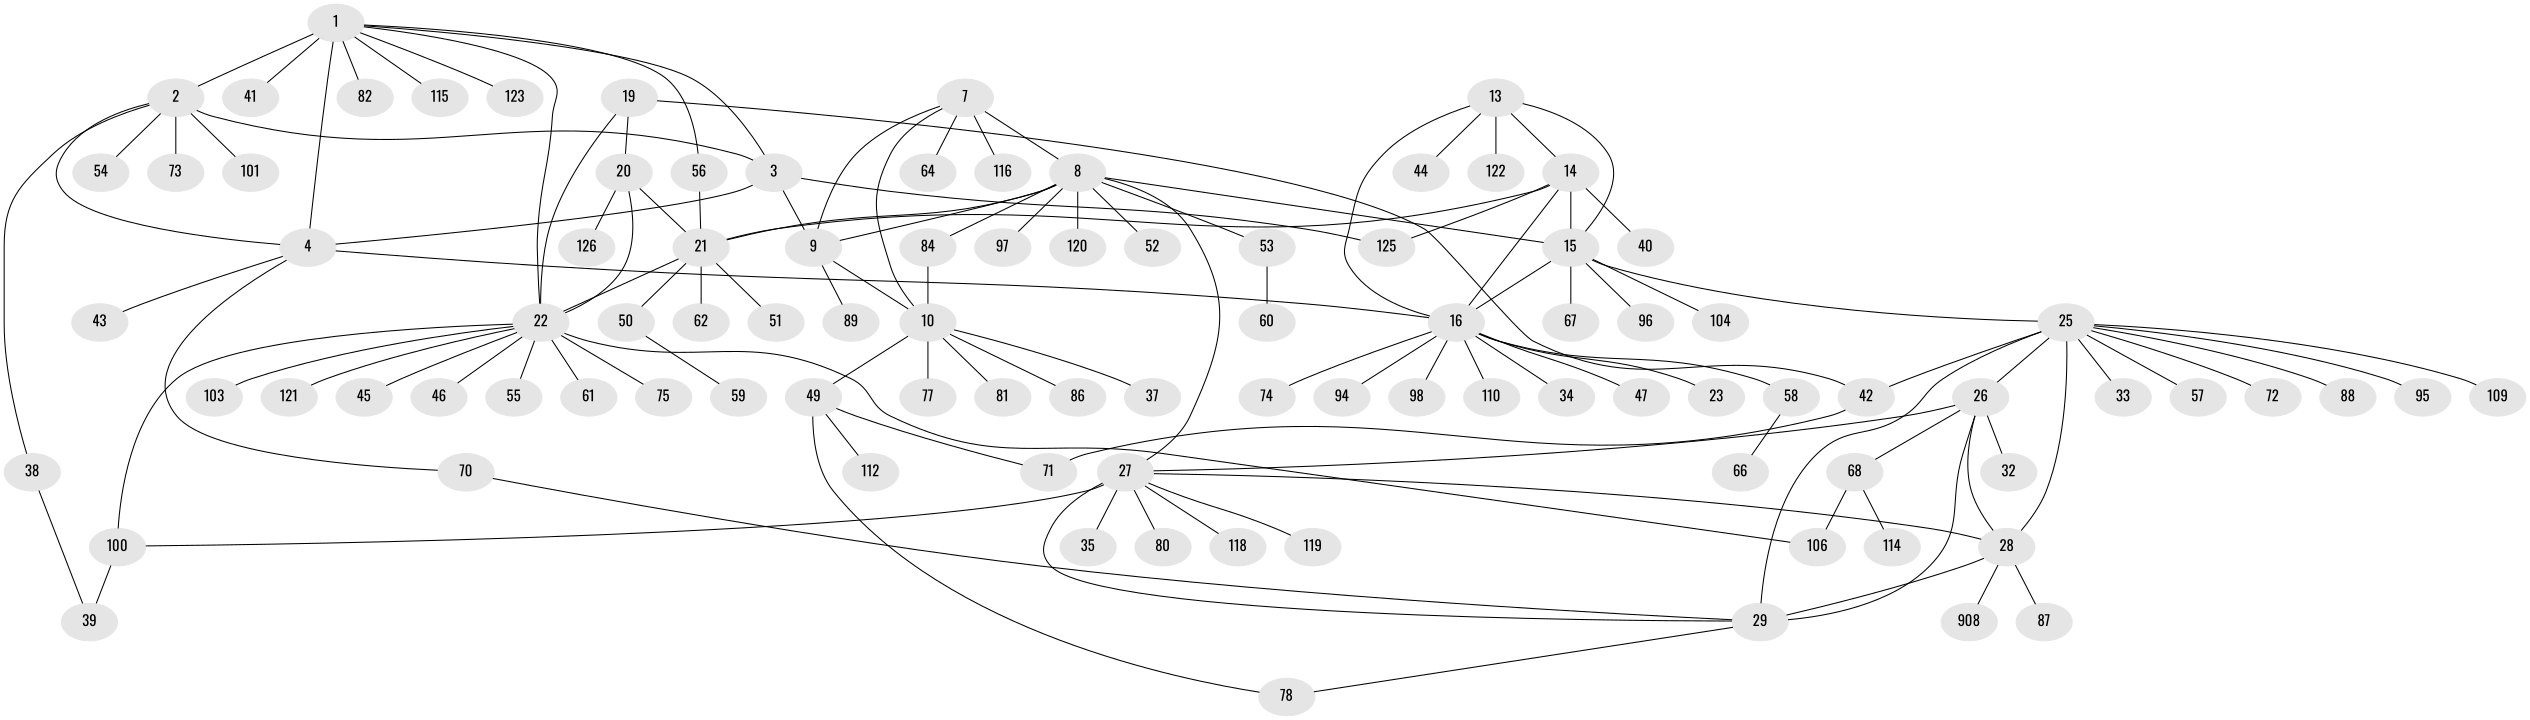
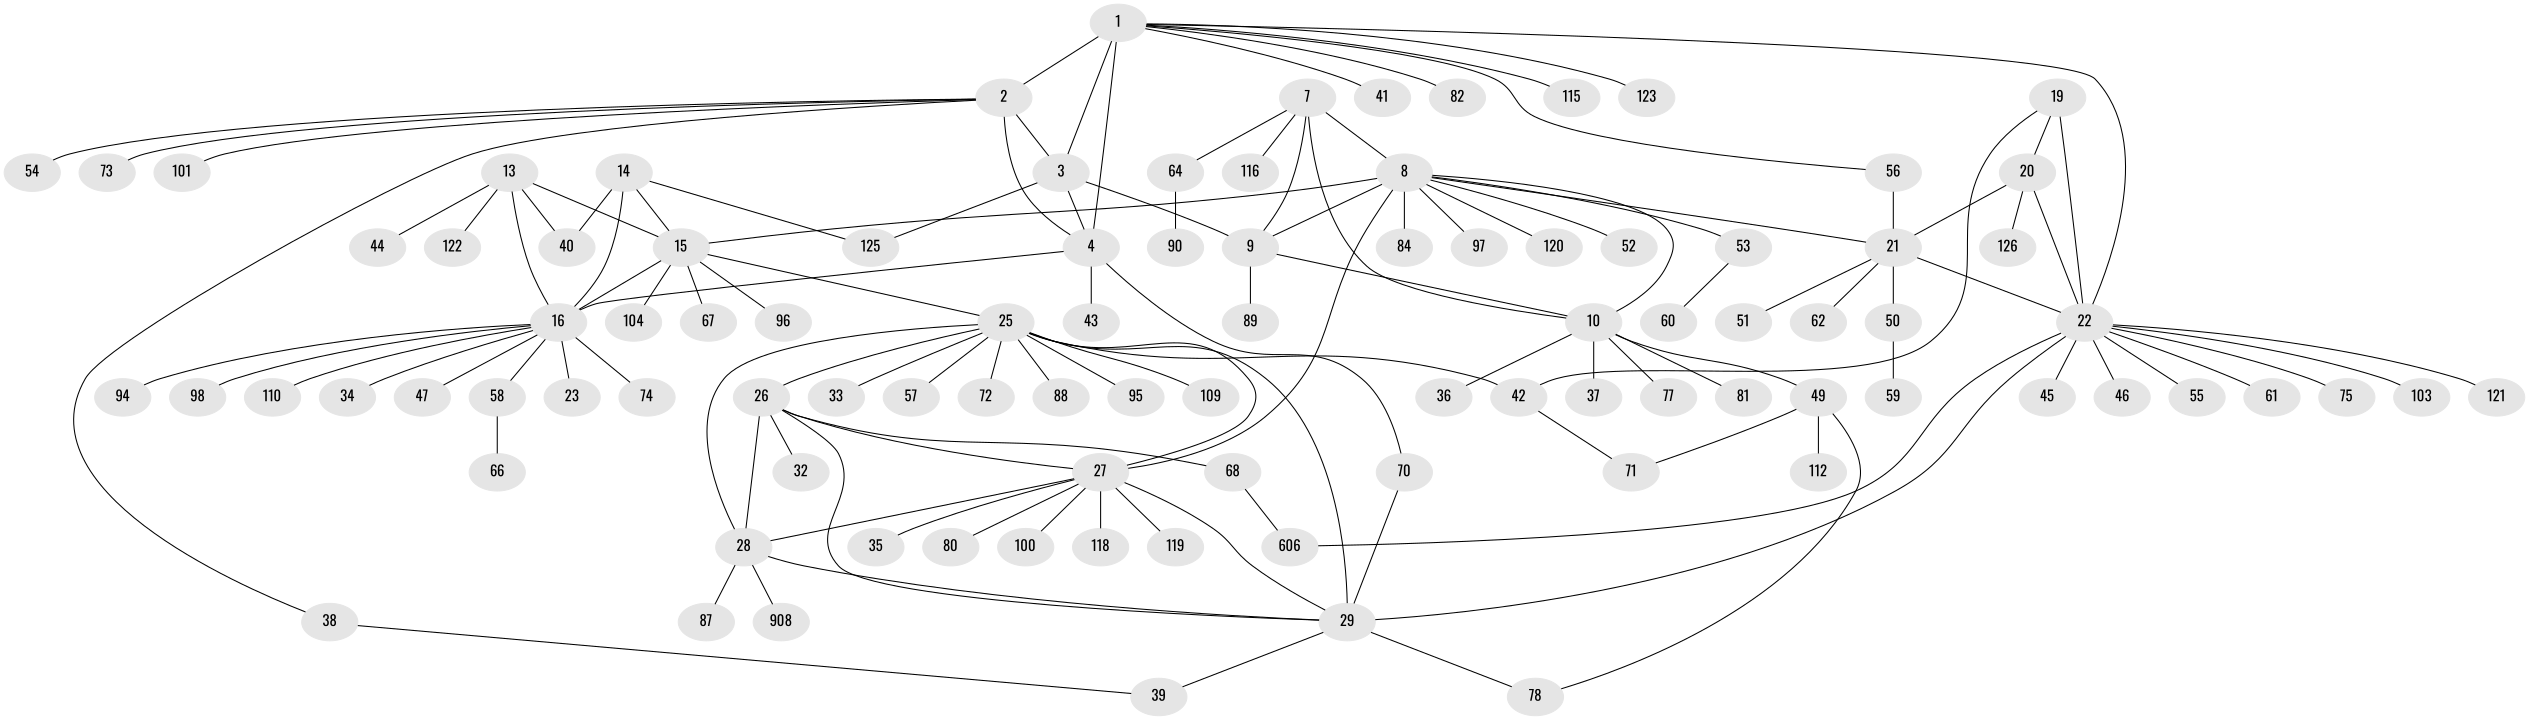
(1533, 135) -> (538, 210)
(1139, 222) -> none
none -> (1176, 248)
(928, 289) -> (1555, 189)
(260, 349) -> (1754, 551)
none -> (1242, 372)
(1078, 397) -> (1444, 397)
(1817, 547) -> (1290, 547)
(1892, 547) -> none
(104, 584) -> (1253, 660)
